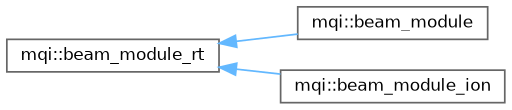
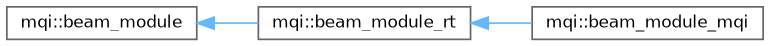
(267, 38) -> (236, 23)
(393, 86) -> (648, 23)
